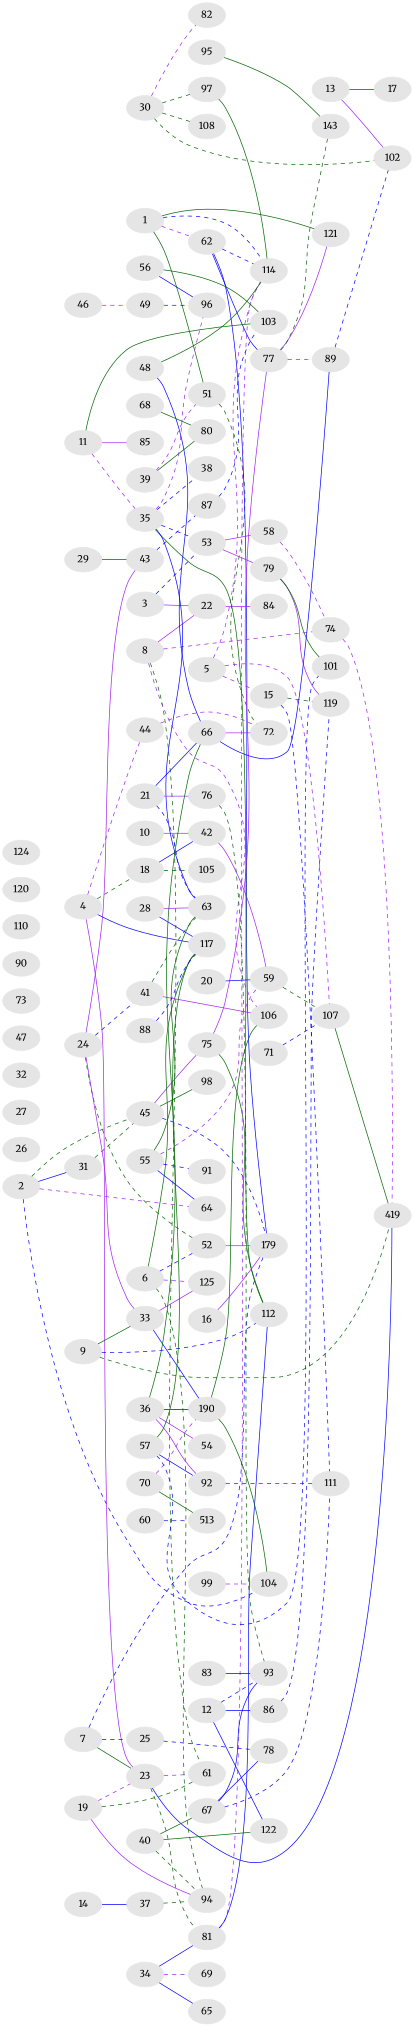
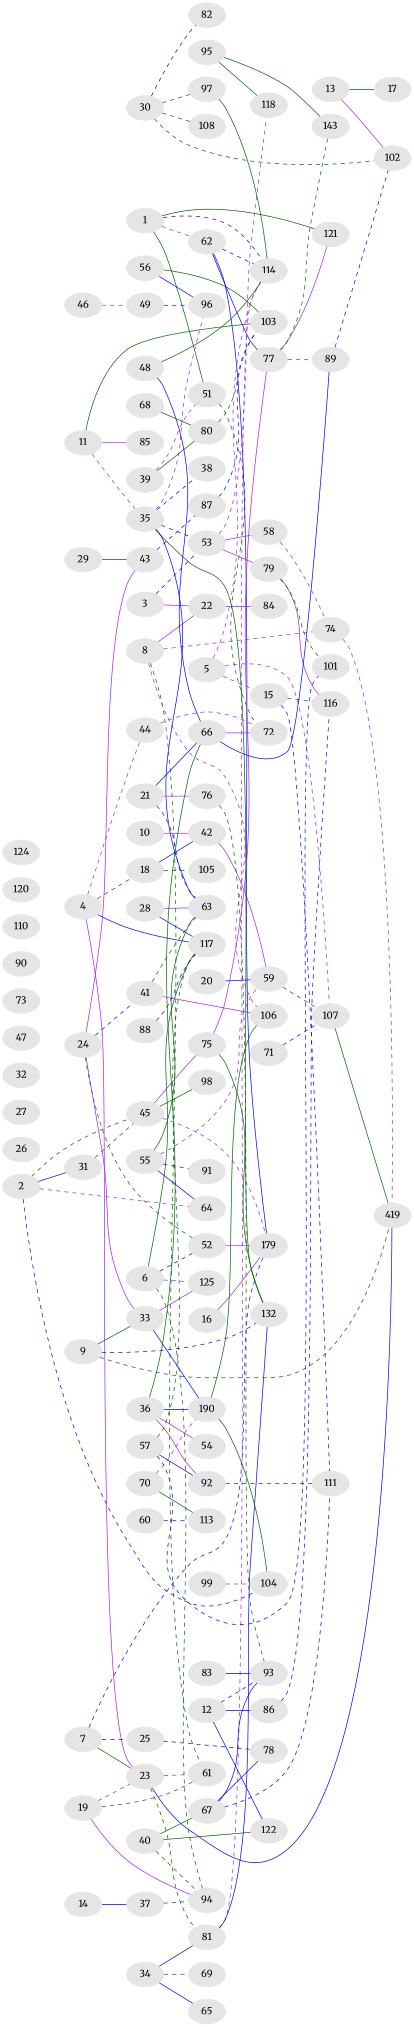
(171, 59) -> (171, 59)
none -> (269, 105)
none -> (238, 377)
(300, 618) -> (300, 618)
(331, 704) -> (331, 704)
(226, 1154) -> (226, 1154)
(178, 1245) -> (178, 1245)
(269, 1314) -> (269, 1314)
(207, 1521) -> (207, 1521)
